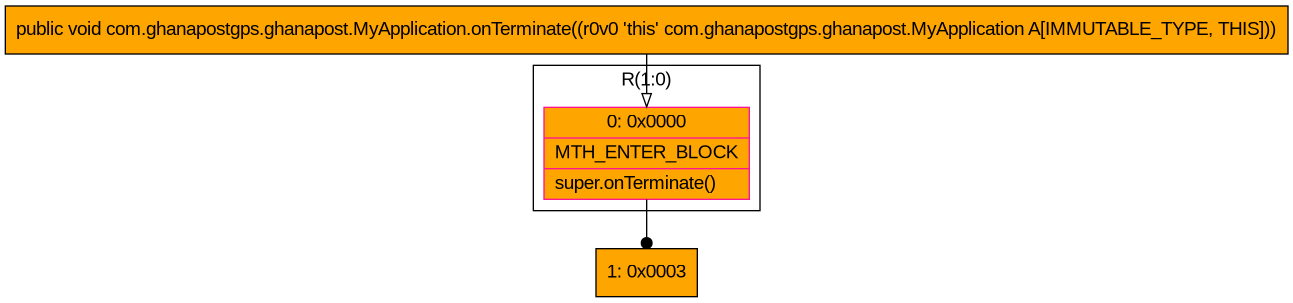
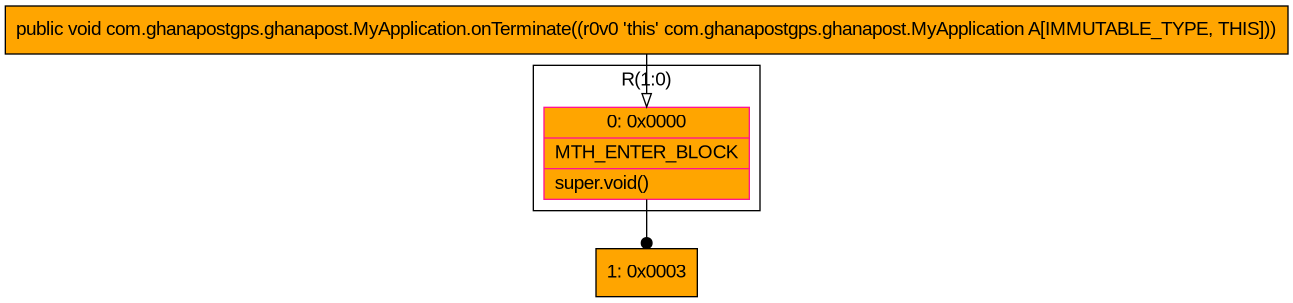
(635, 183) -> (602, 183)
